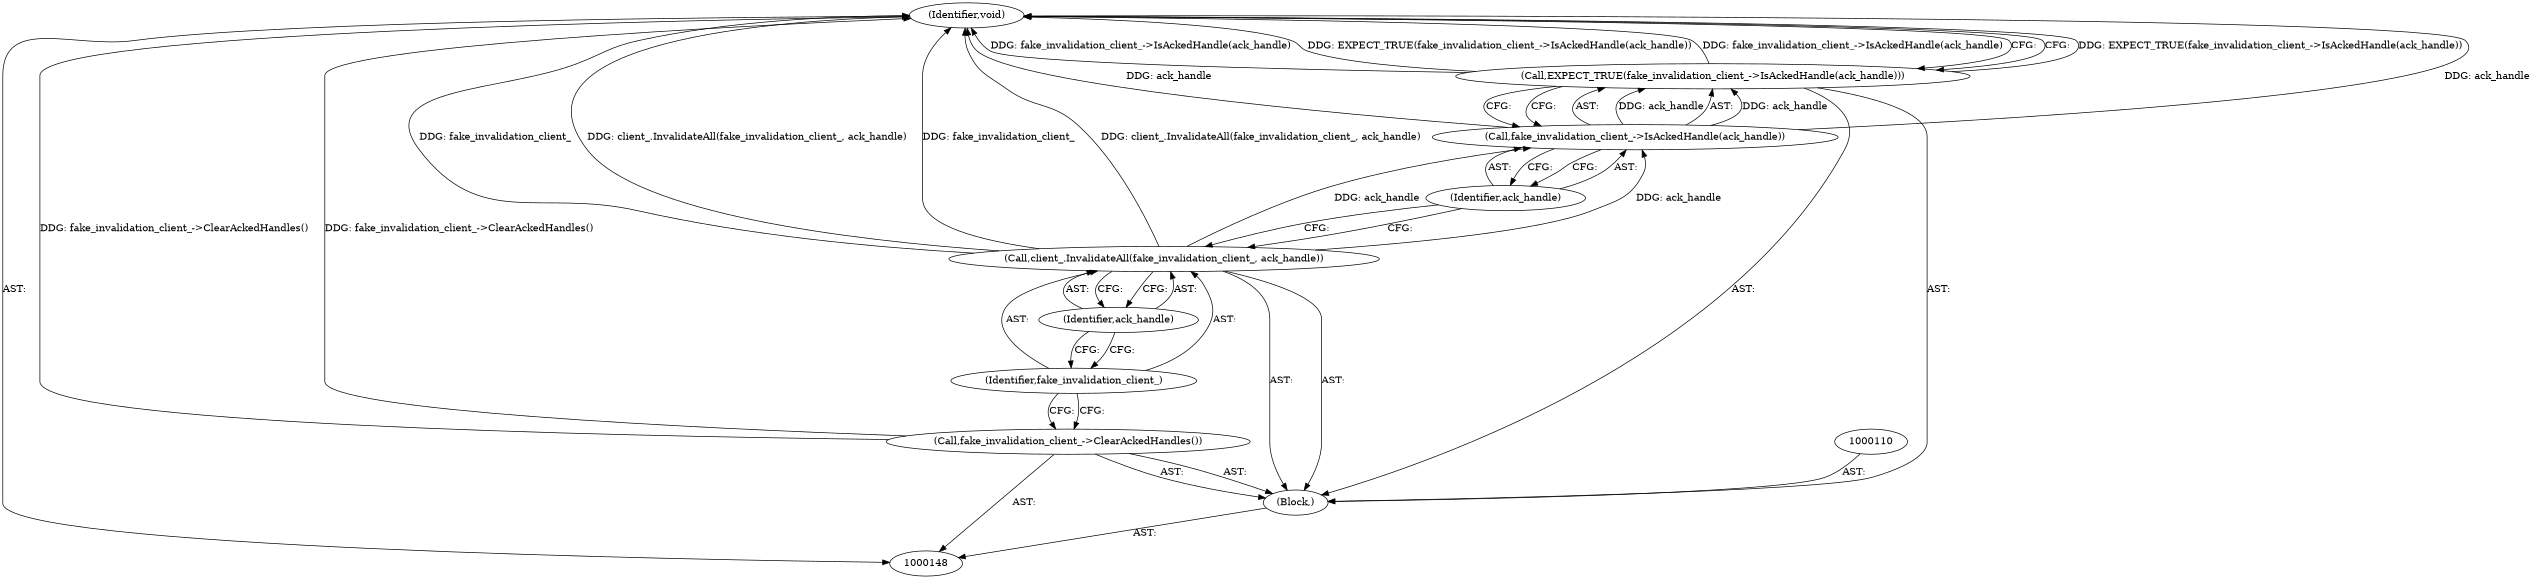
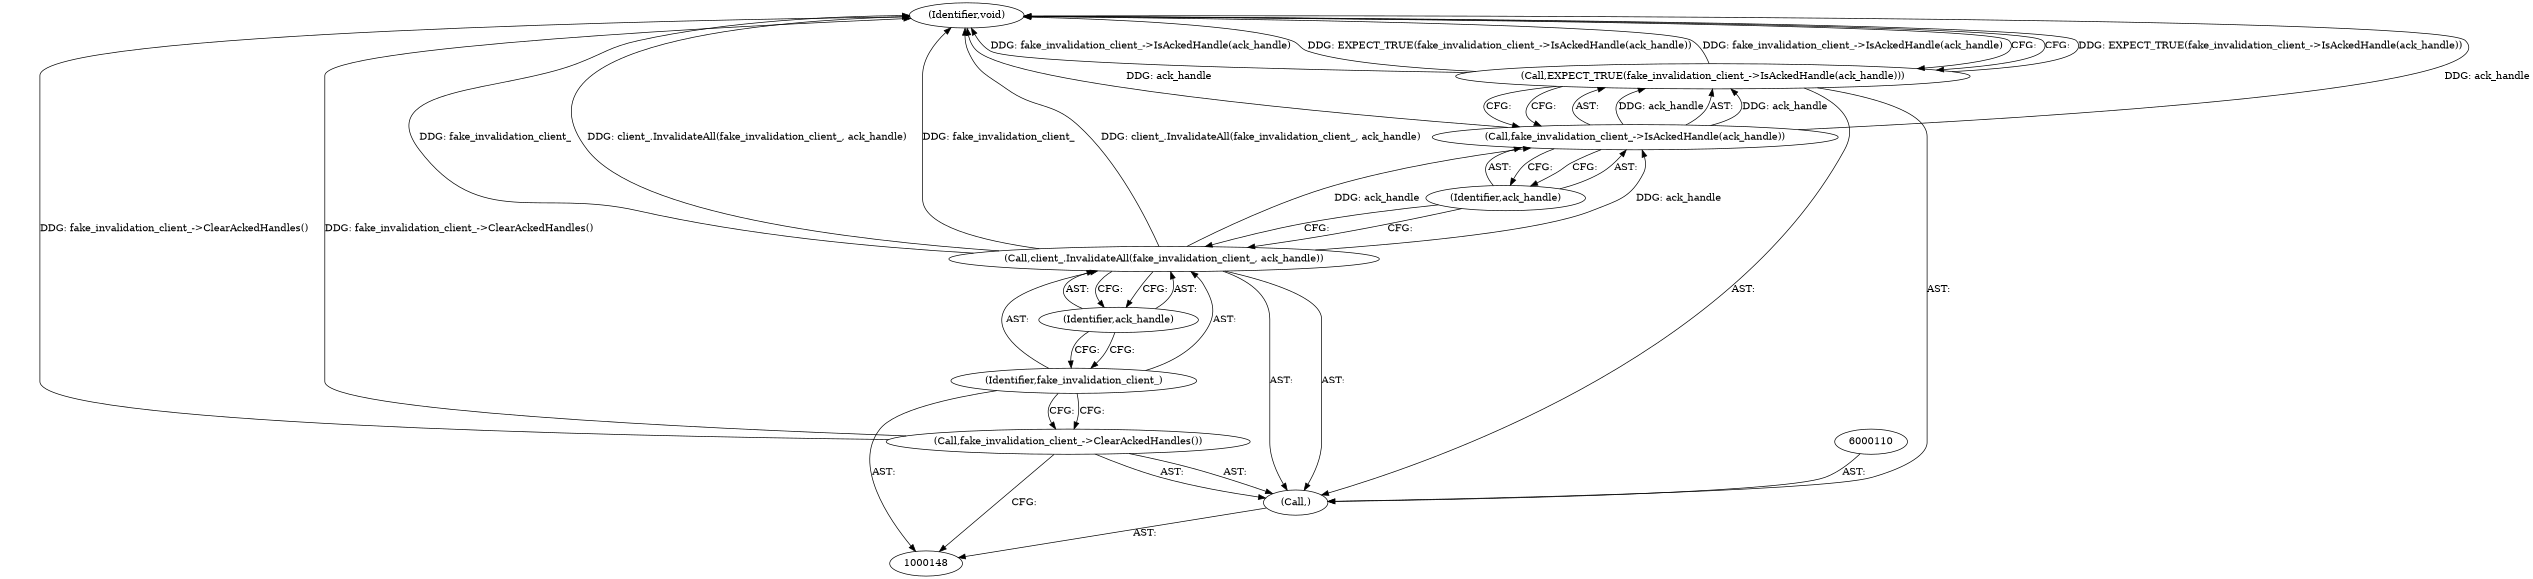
(3, 267) -> (883, 427)
(1871, 442) -> (1871, 442)
(1026, 503) -> (1026, 503)
(1296, 503) -> (1296, 503)
